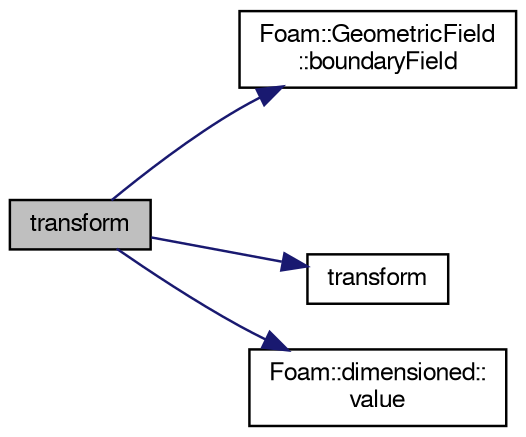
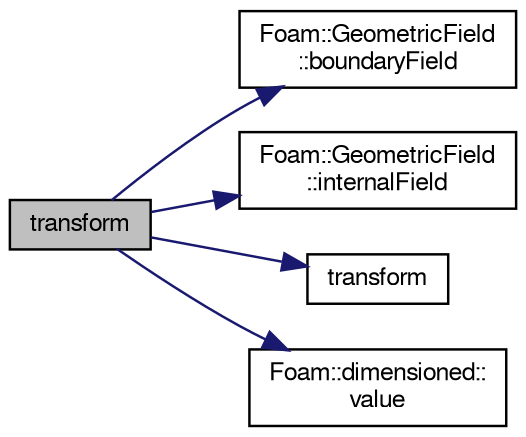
none -> (378, 170)
